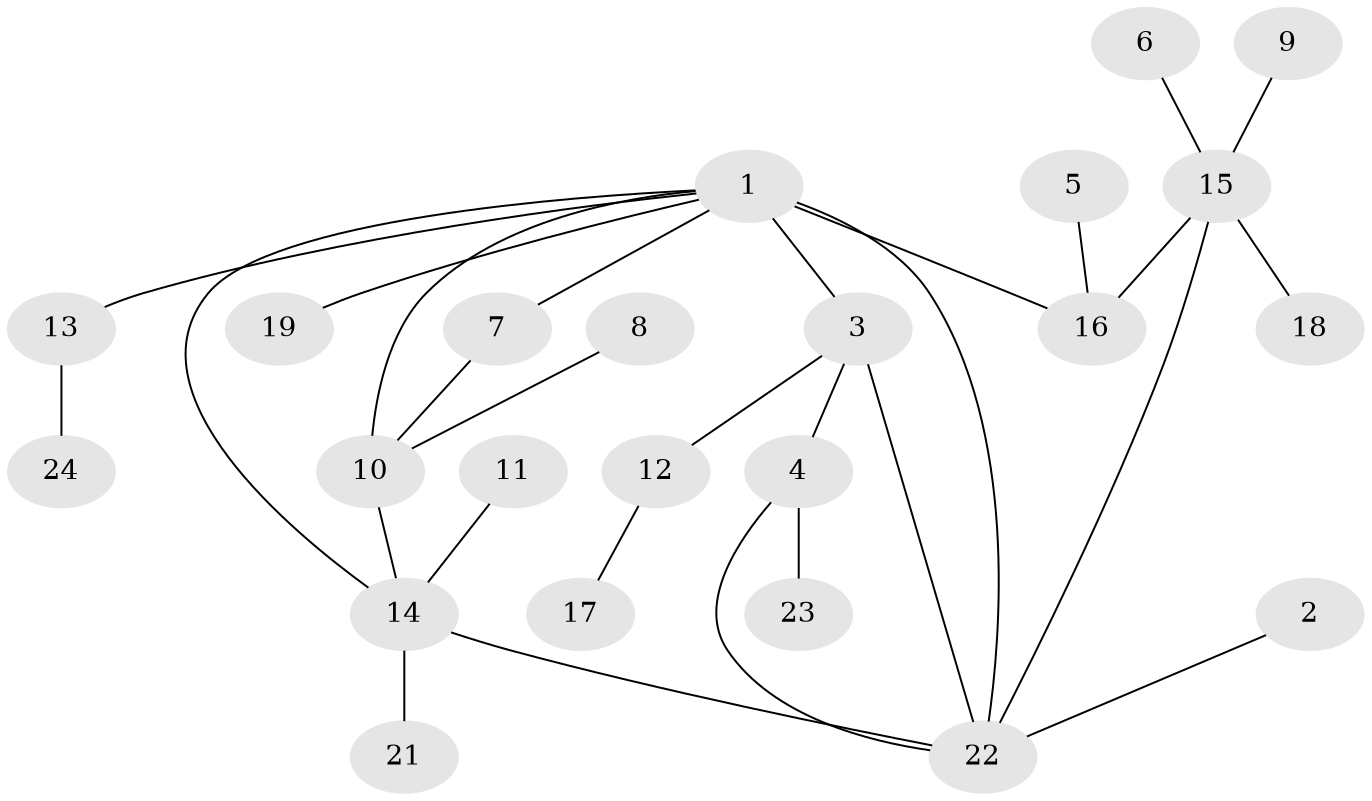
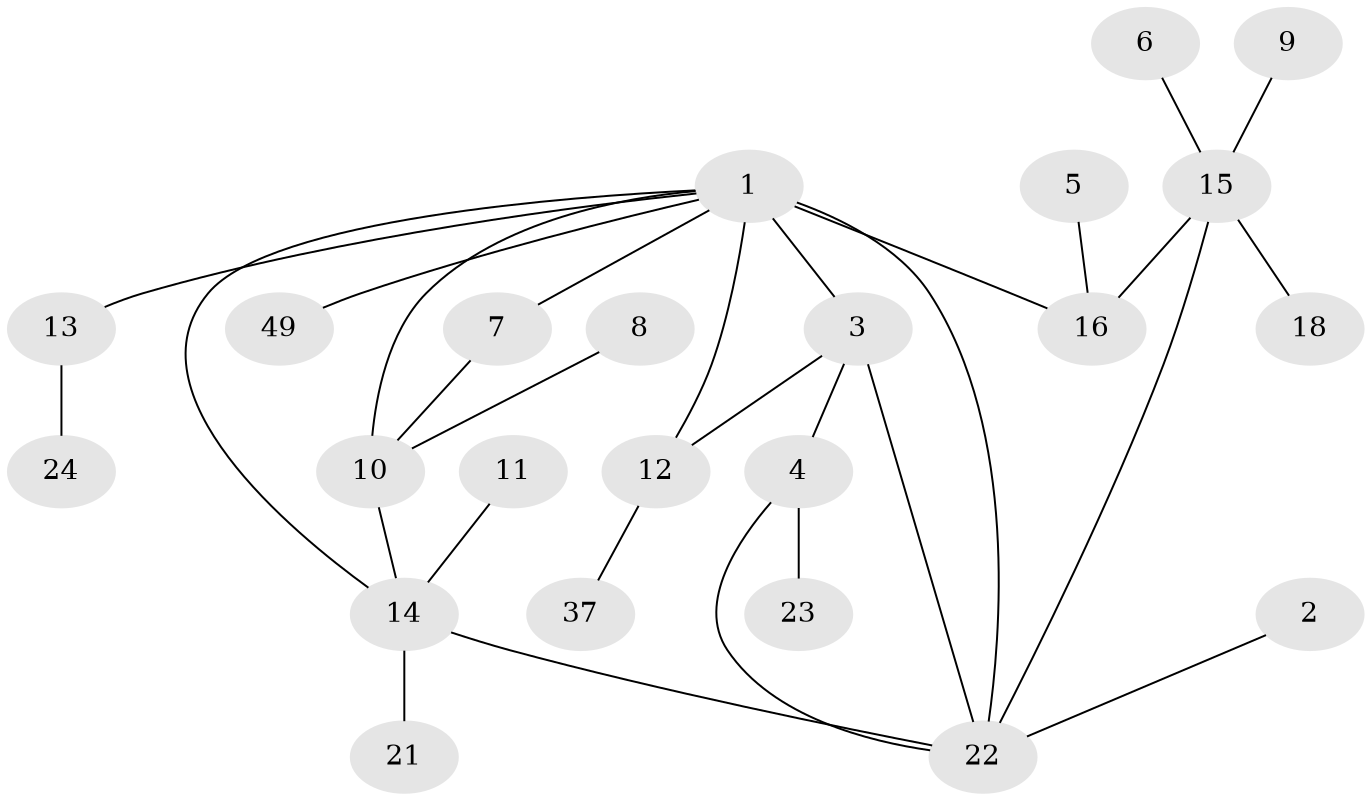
(279, 329) -> (279, 329)
none -> (721, 334)
(581, 614) -> (581, 614)
